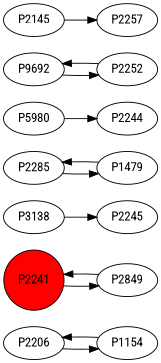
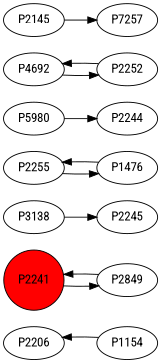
(127, 20) -> (127, 20)
(34, 69) -> (34, 69)
(34, 168) -> (34, 168)
(127, 168) -> (127, 168)
(76, 349) -> none
